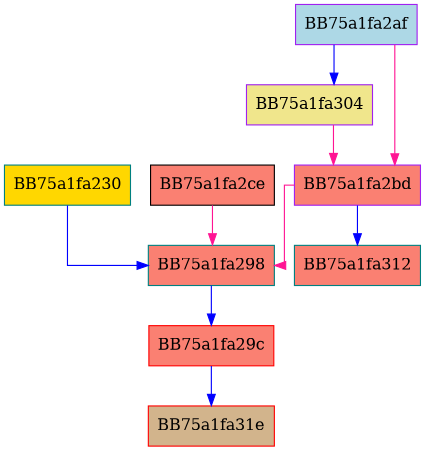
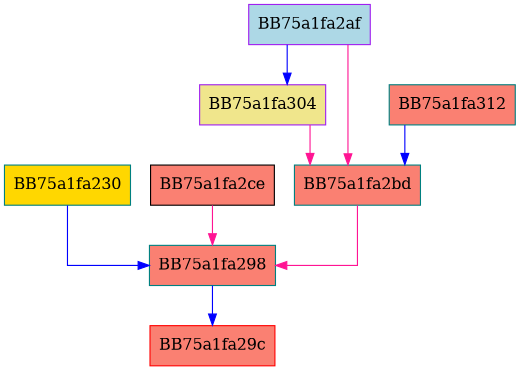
(357, 185) -> (357, 185)
(357, 220) -> (405, 139)
(211, 426) -> none
